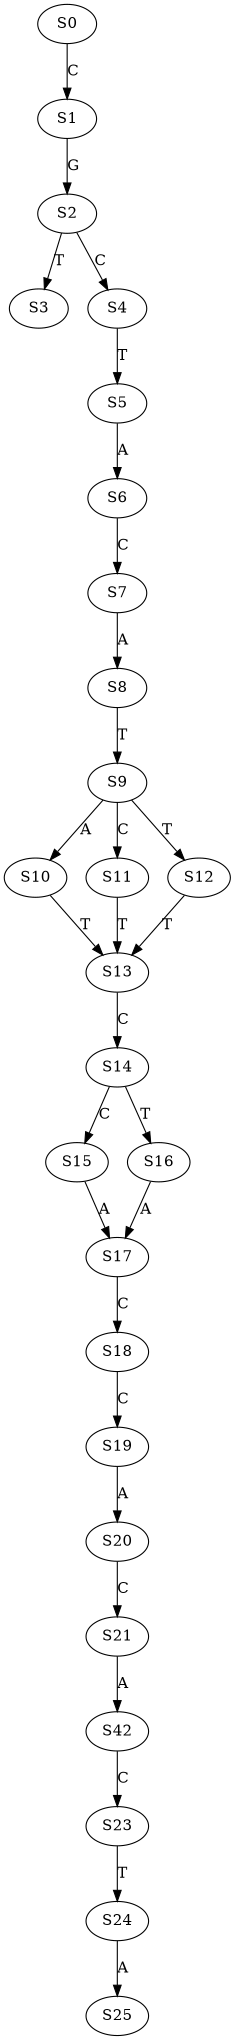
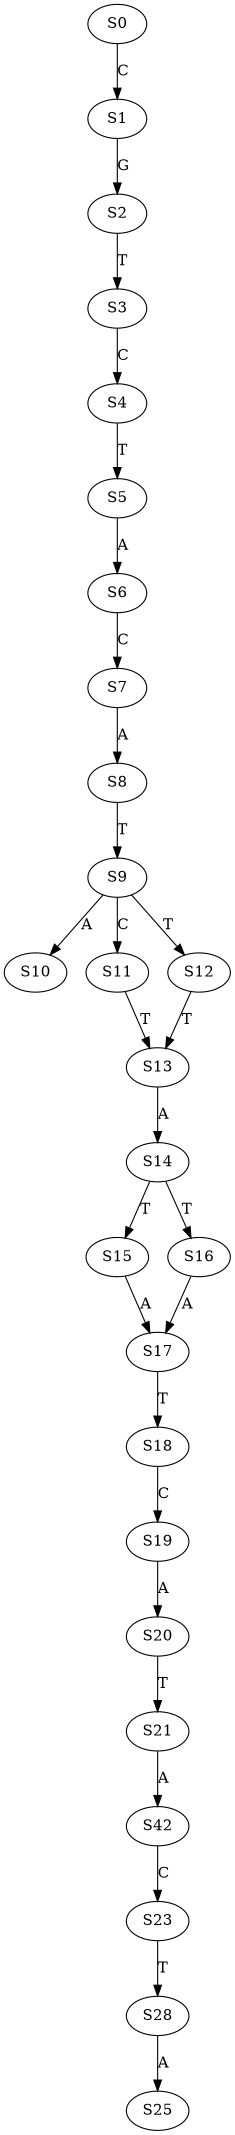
(90, 256) -> (117, 351)
(73, 921) -> none
(123, 1020) -> (163, 1115)
(105, 1115) -> (146, 1210)
(123, 1305) -> (163, 1399)
(123, 1589) -> (163, 1684)
(117, 1921) -> (158, 2016)
